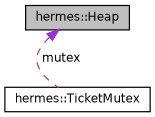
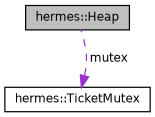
(38, 65) -> (86, 52)
